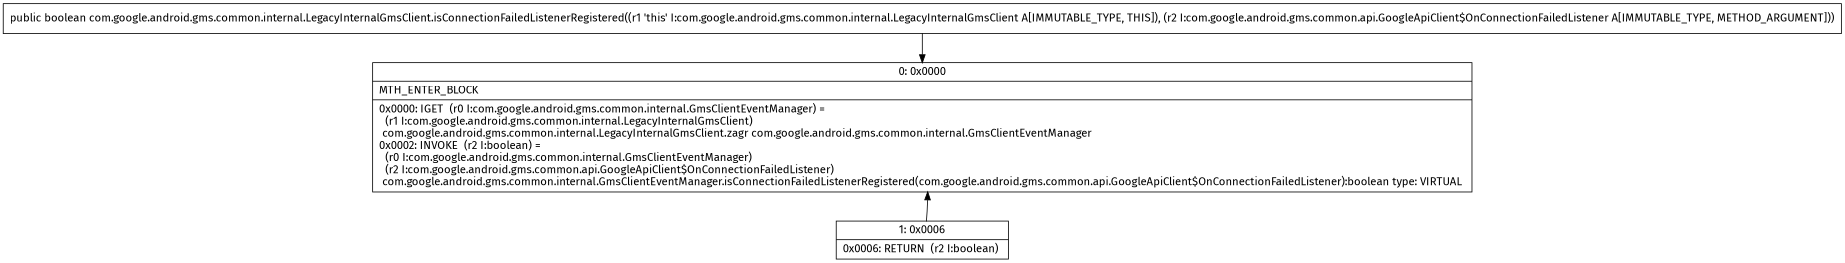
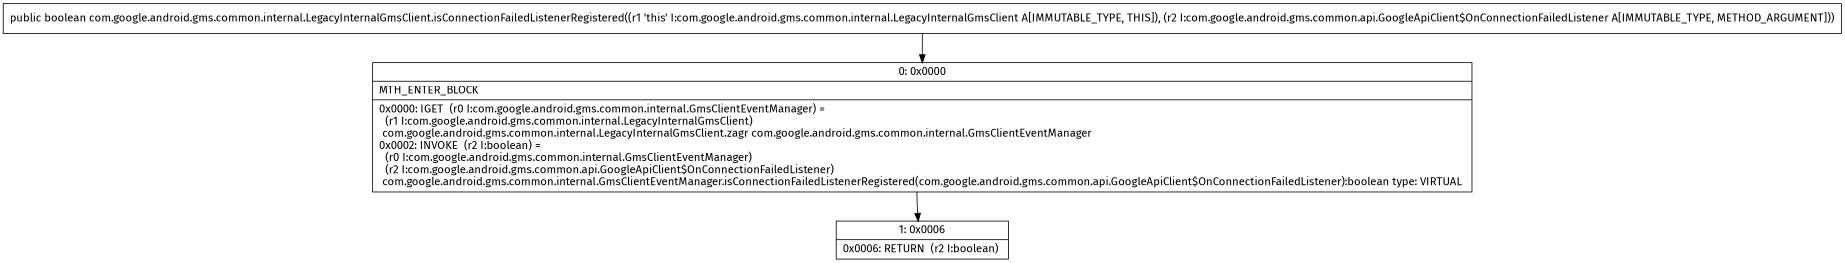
(927, 211) -> (917, 203)
